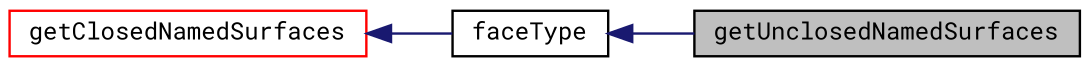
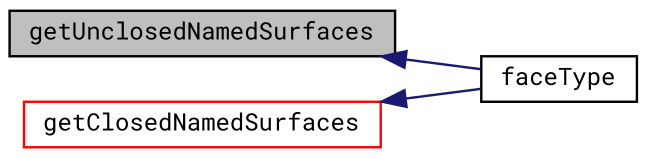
(664, 34) -> (444, 64)
